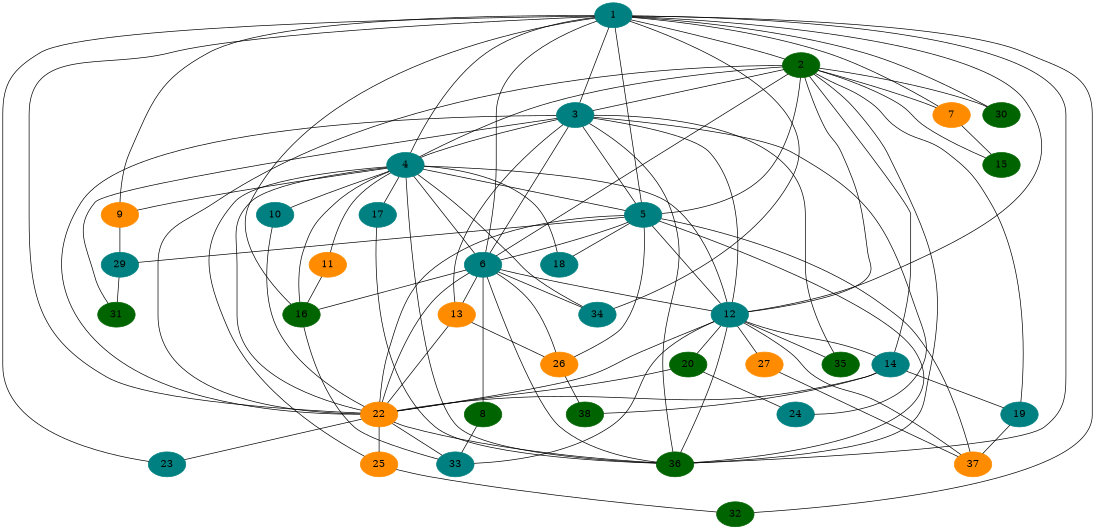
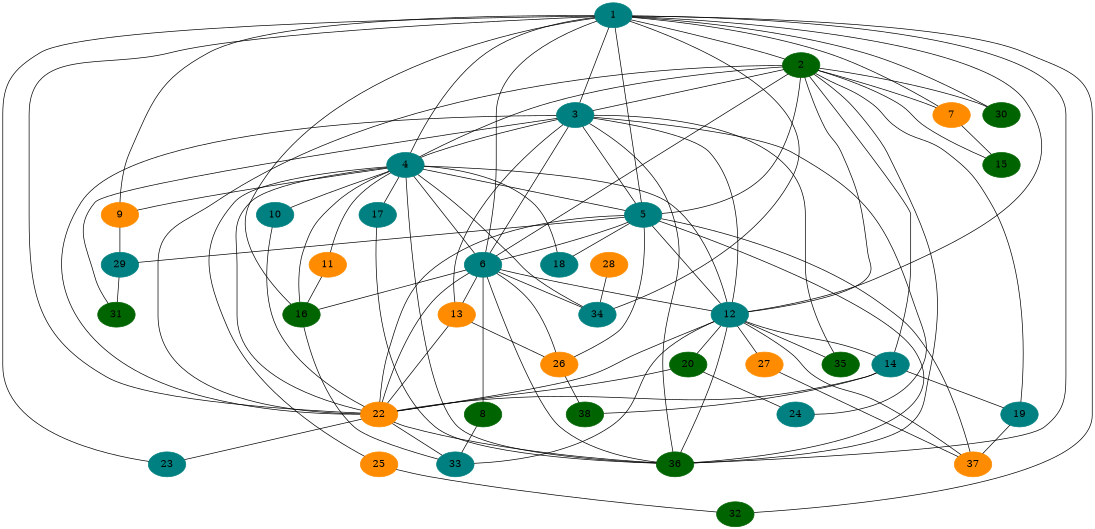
none -> (609, 265)
(379, 435) -> none
